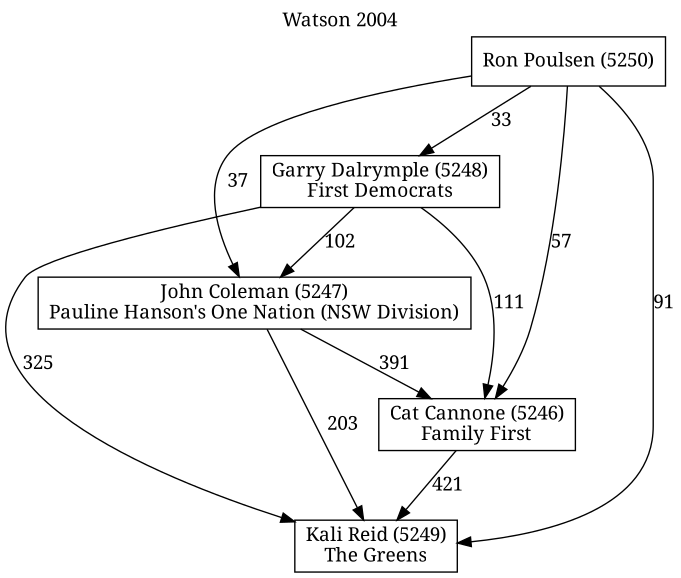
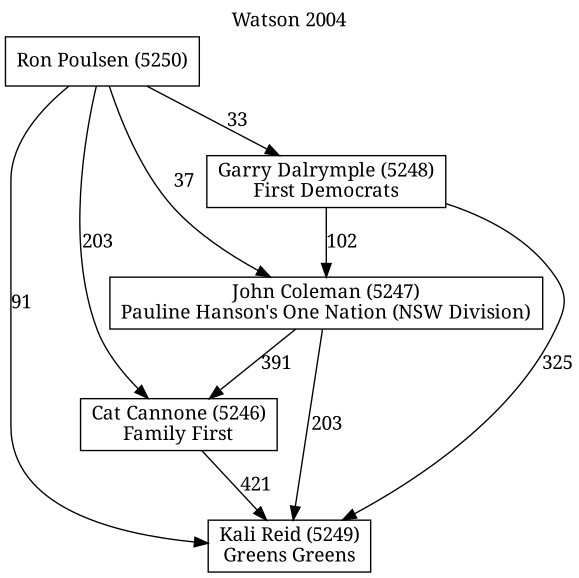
(562, 242) -> (98, 242)
(486, 284) -> none
(376, 546) -> (289, 546)
